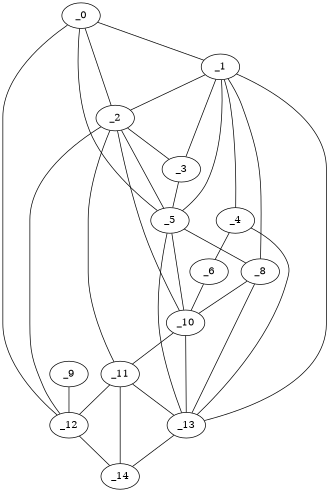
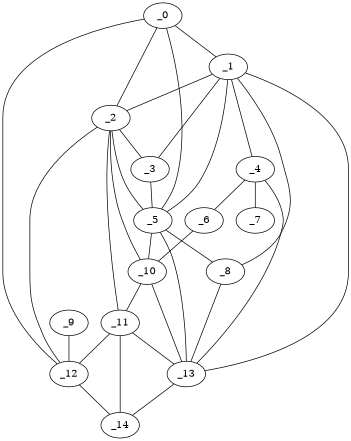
none -> (255, 220)
(223, 297) -> none
